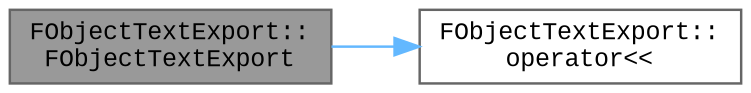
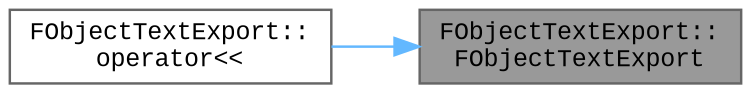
(363, 47) -> (363, 47)
